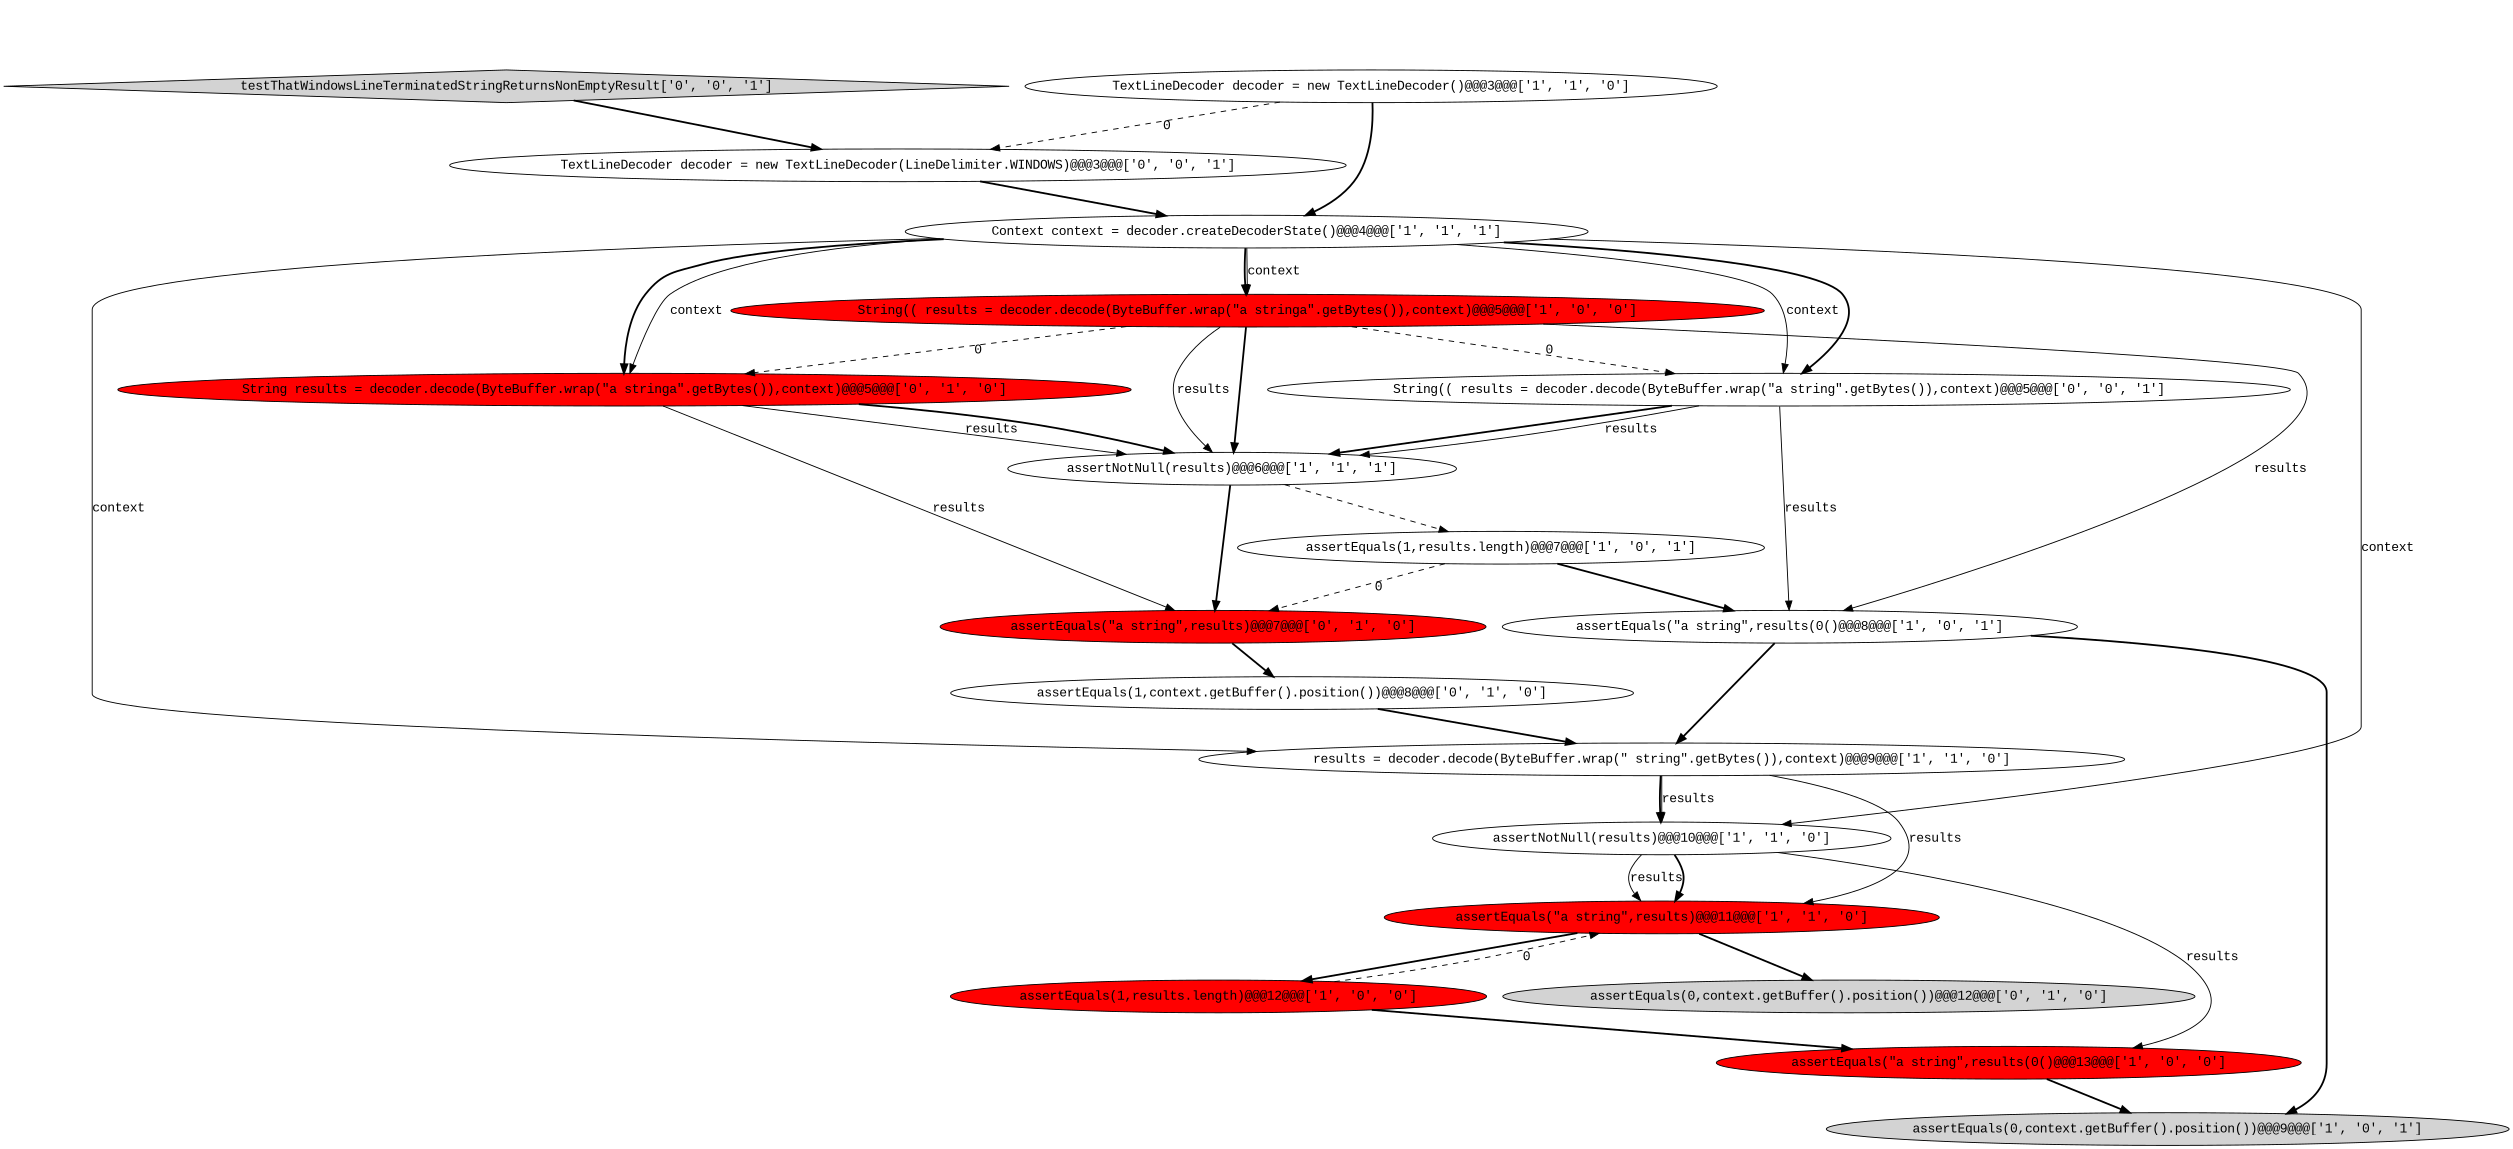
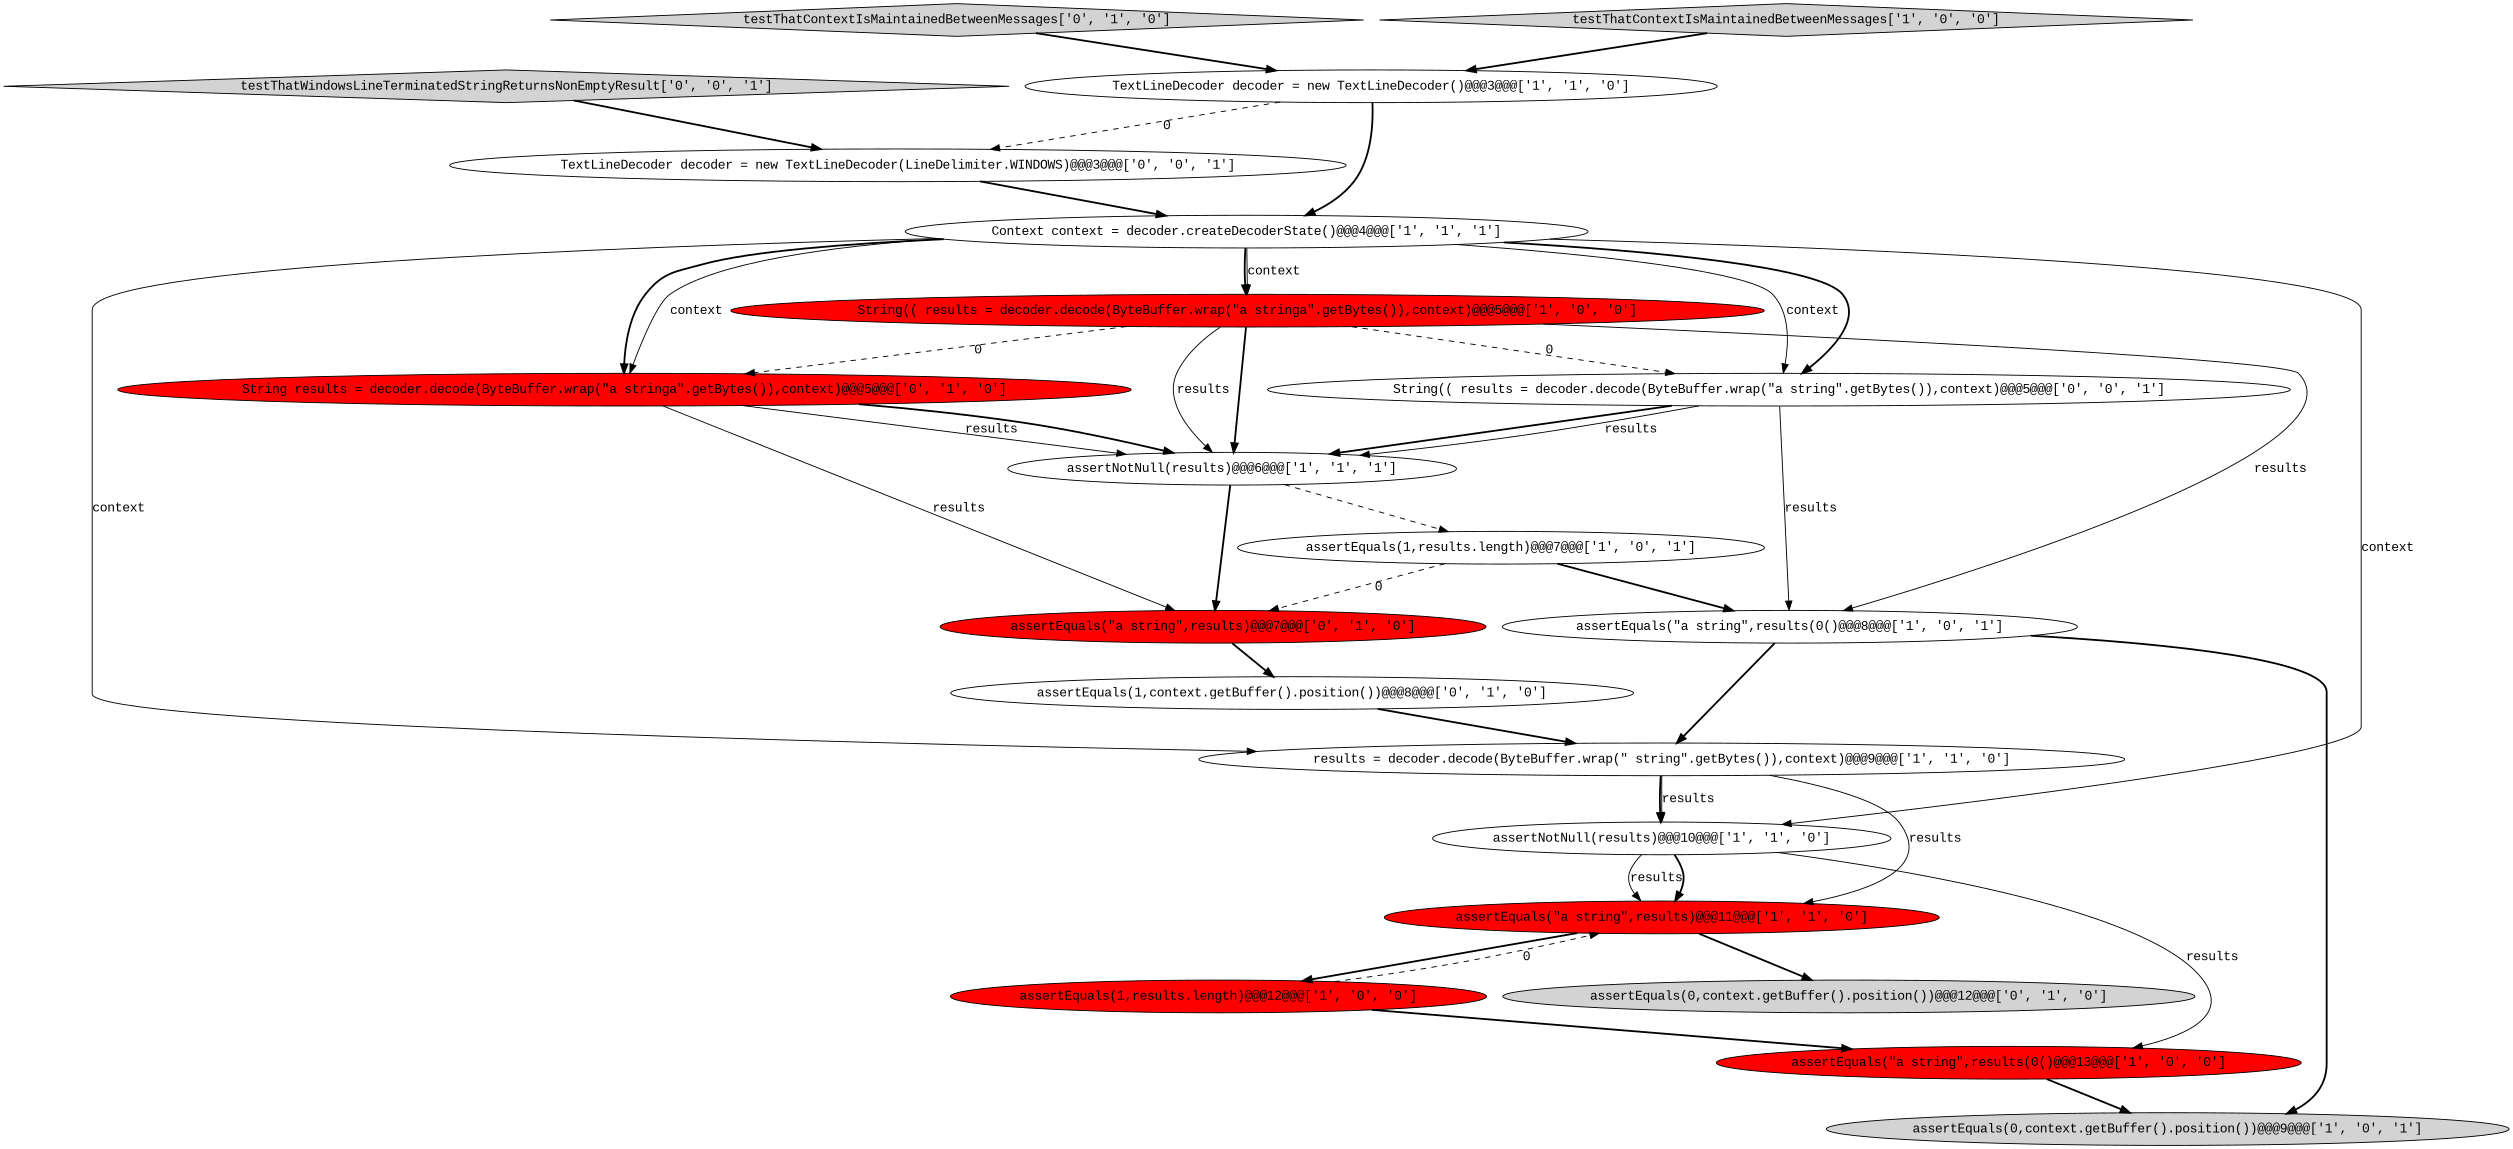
none -> (957, 20)
none -> (1786, 20)
